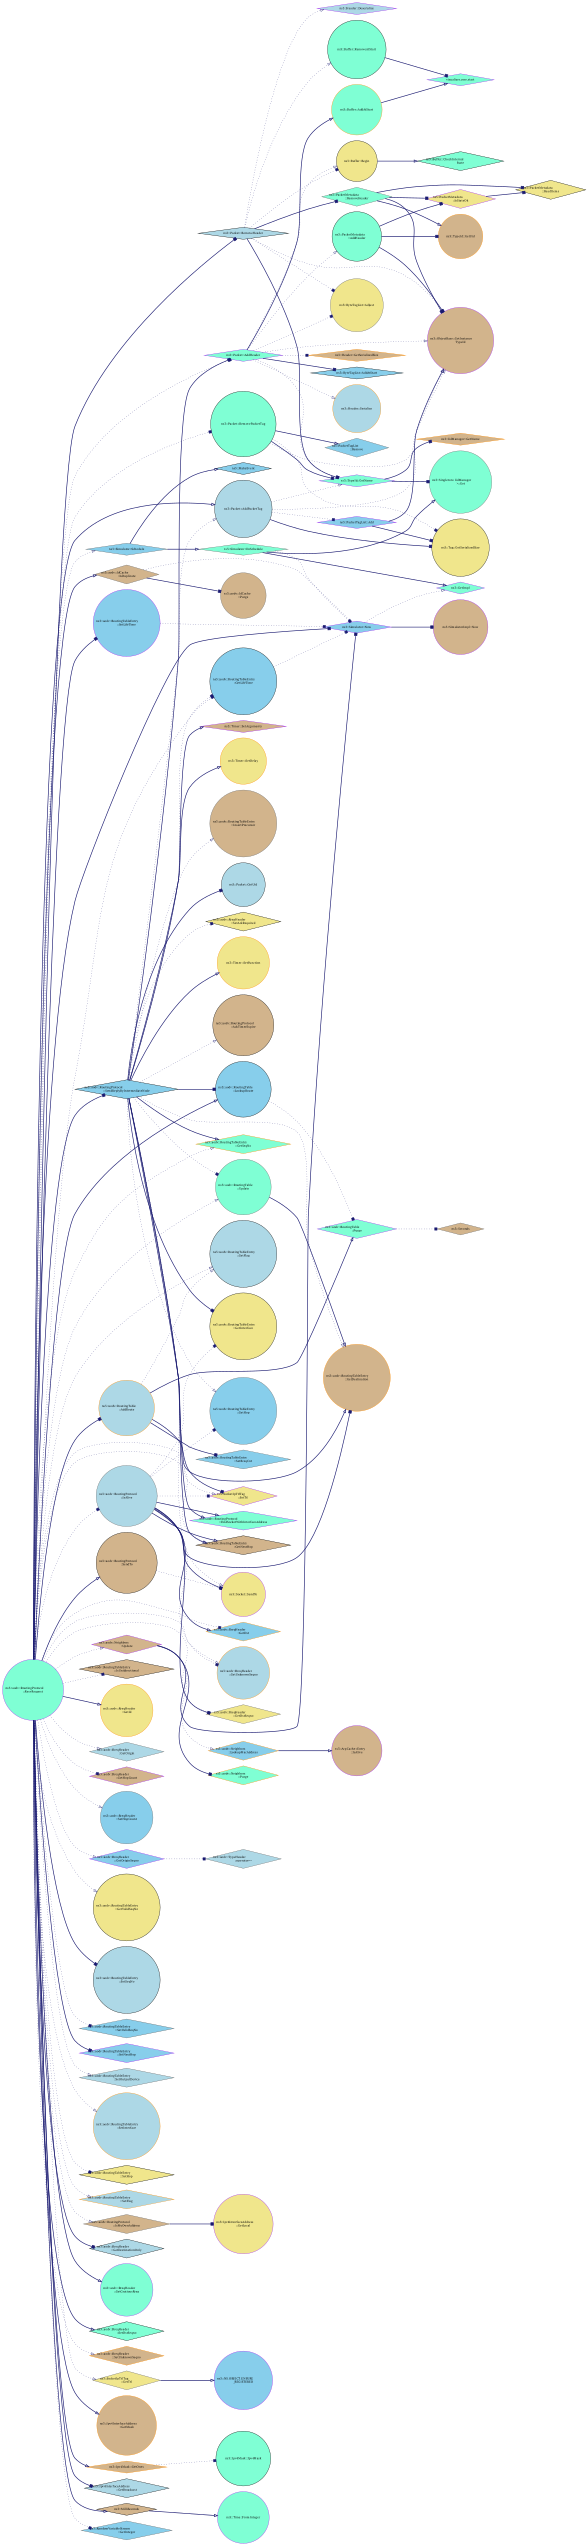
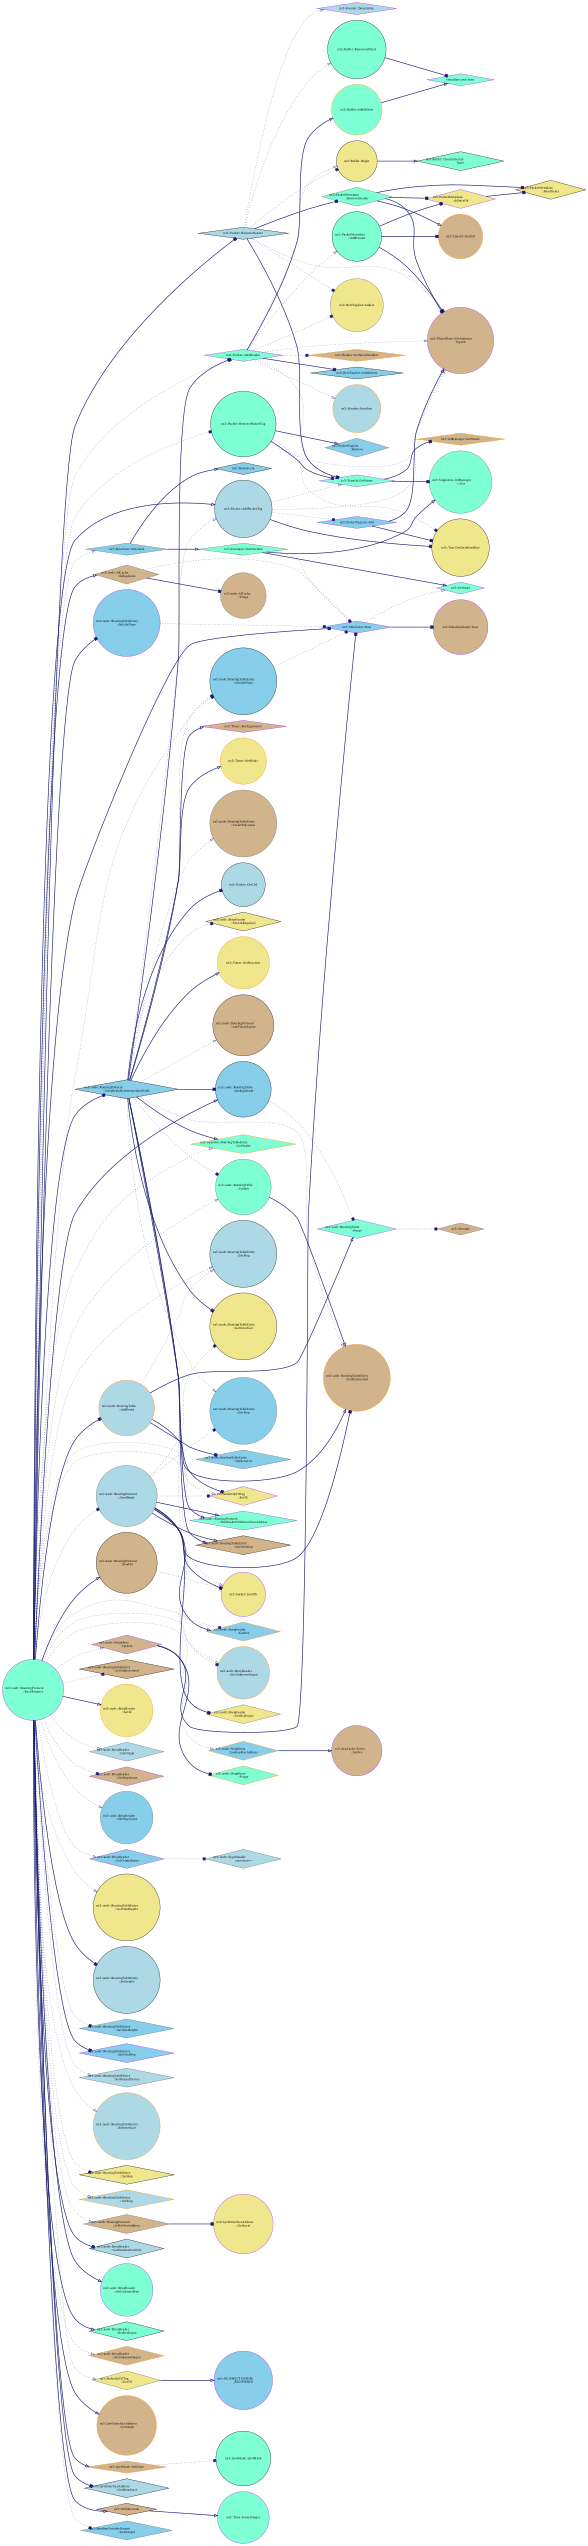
(243, 1144) -> (243, 1144)
(127, 1496) -> (127, 1496)
